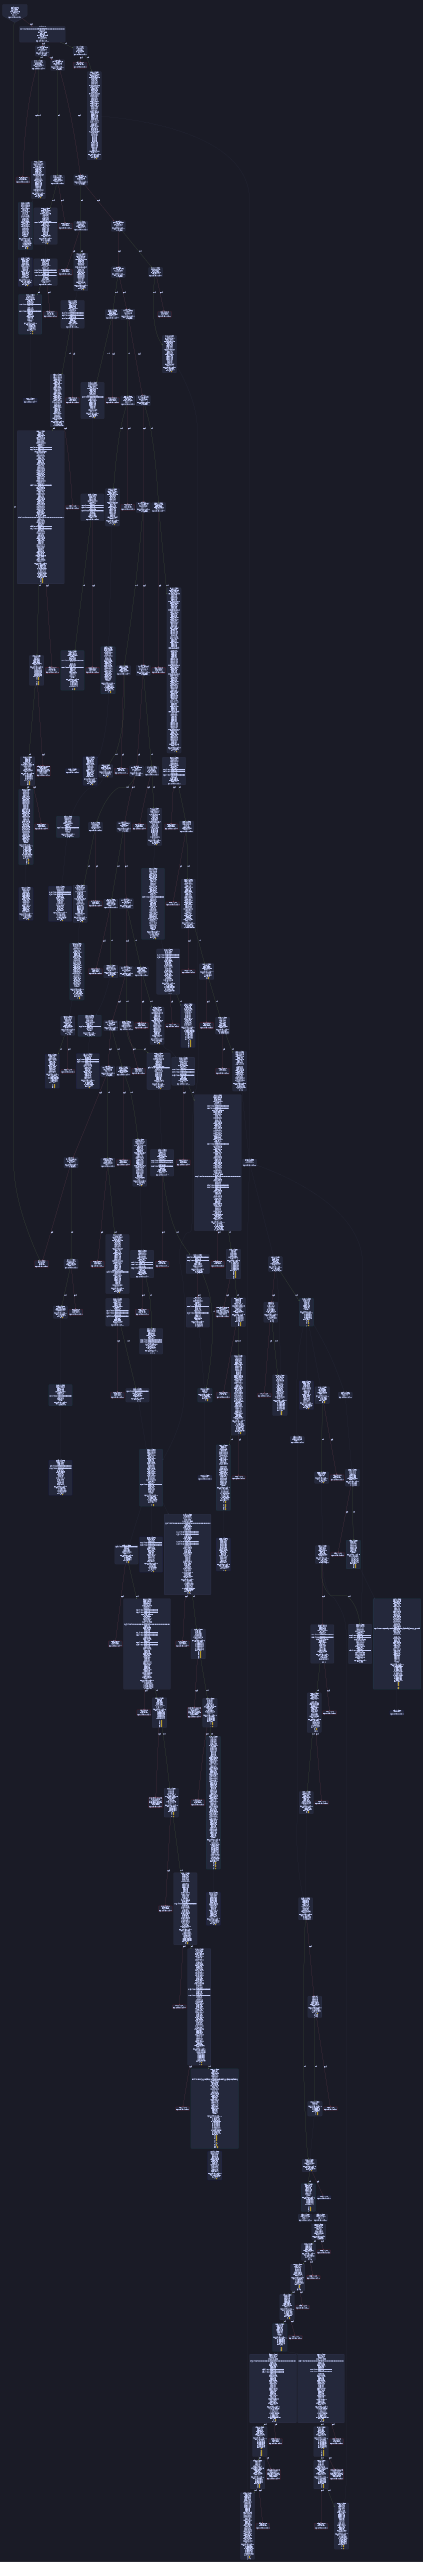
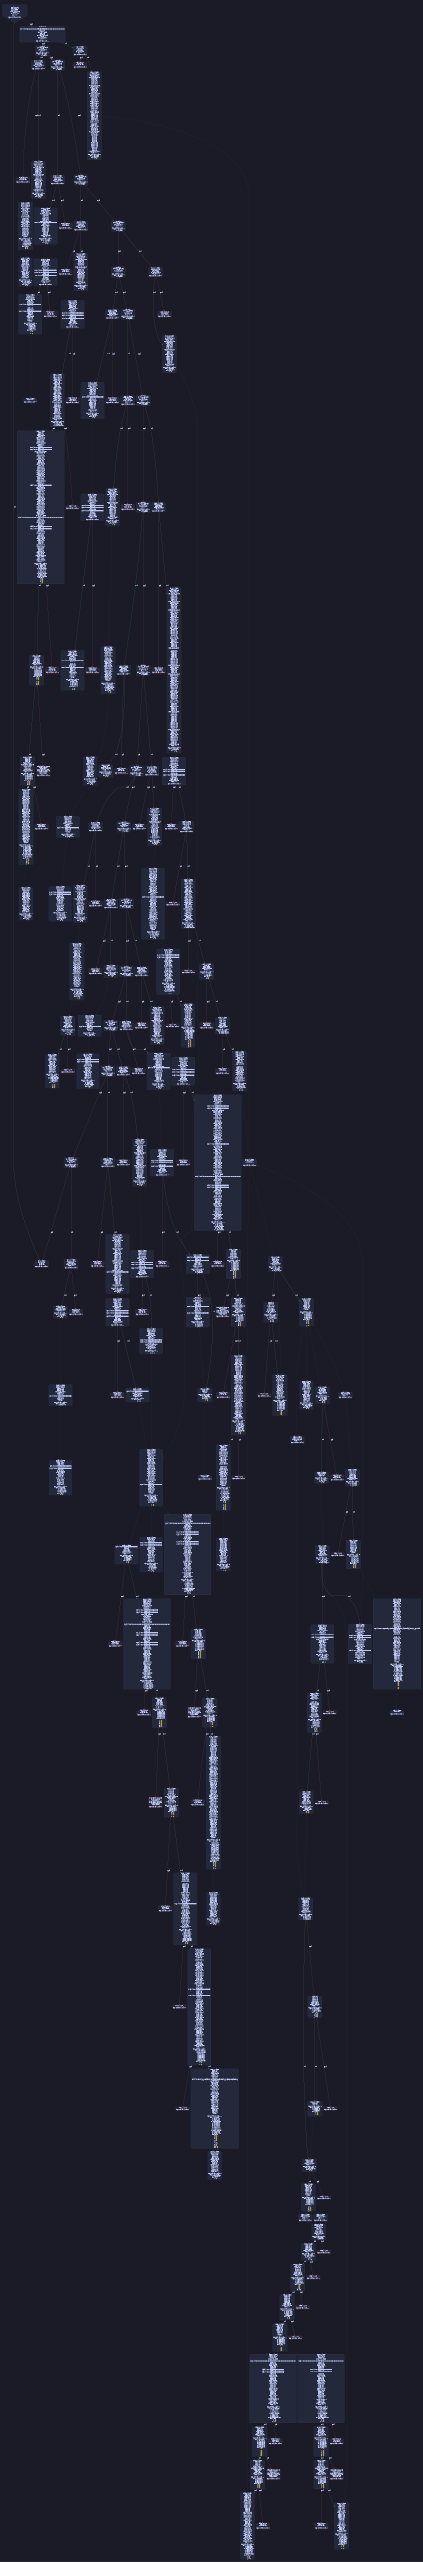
(72, 771) -> none
